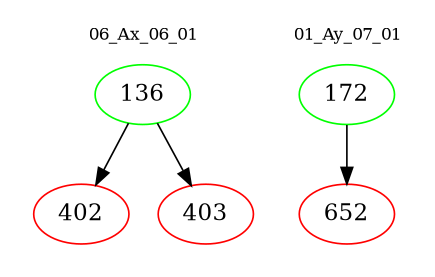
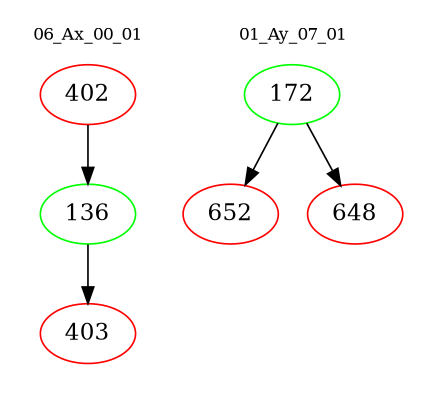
(144, 36) -> (88, 36)
(116, 147) -> (88, 146)
none -> (355, 214)
